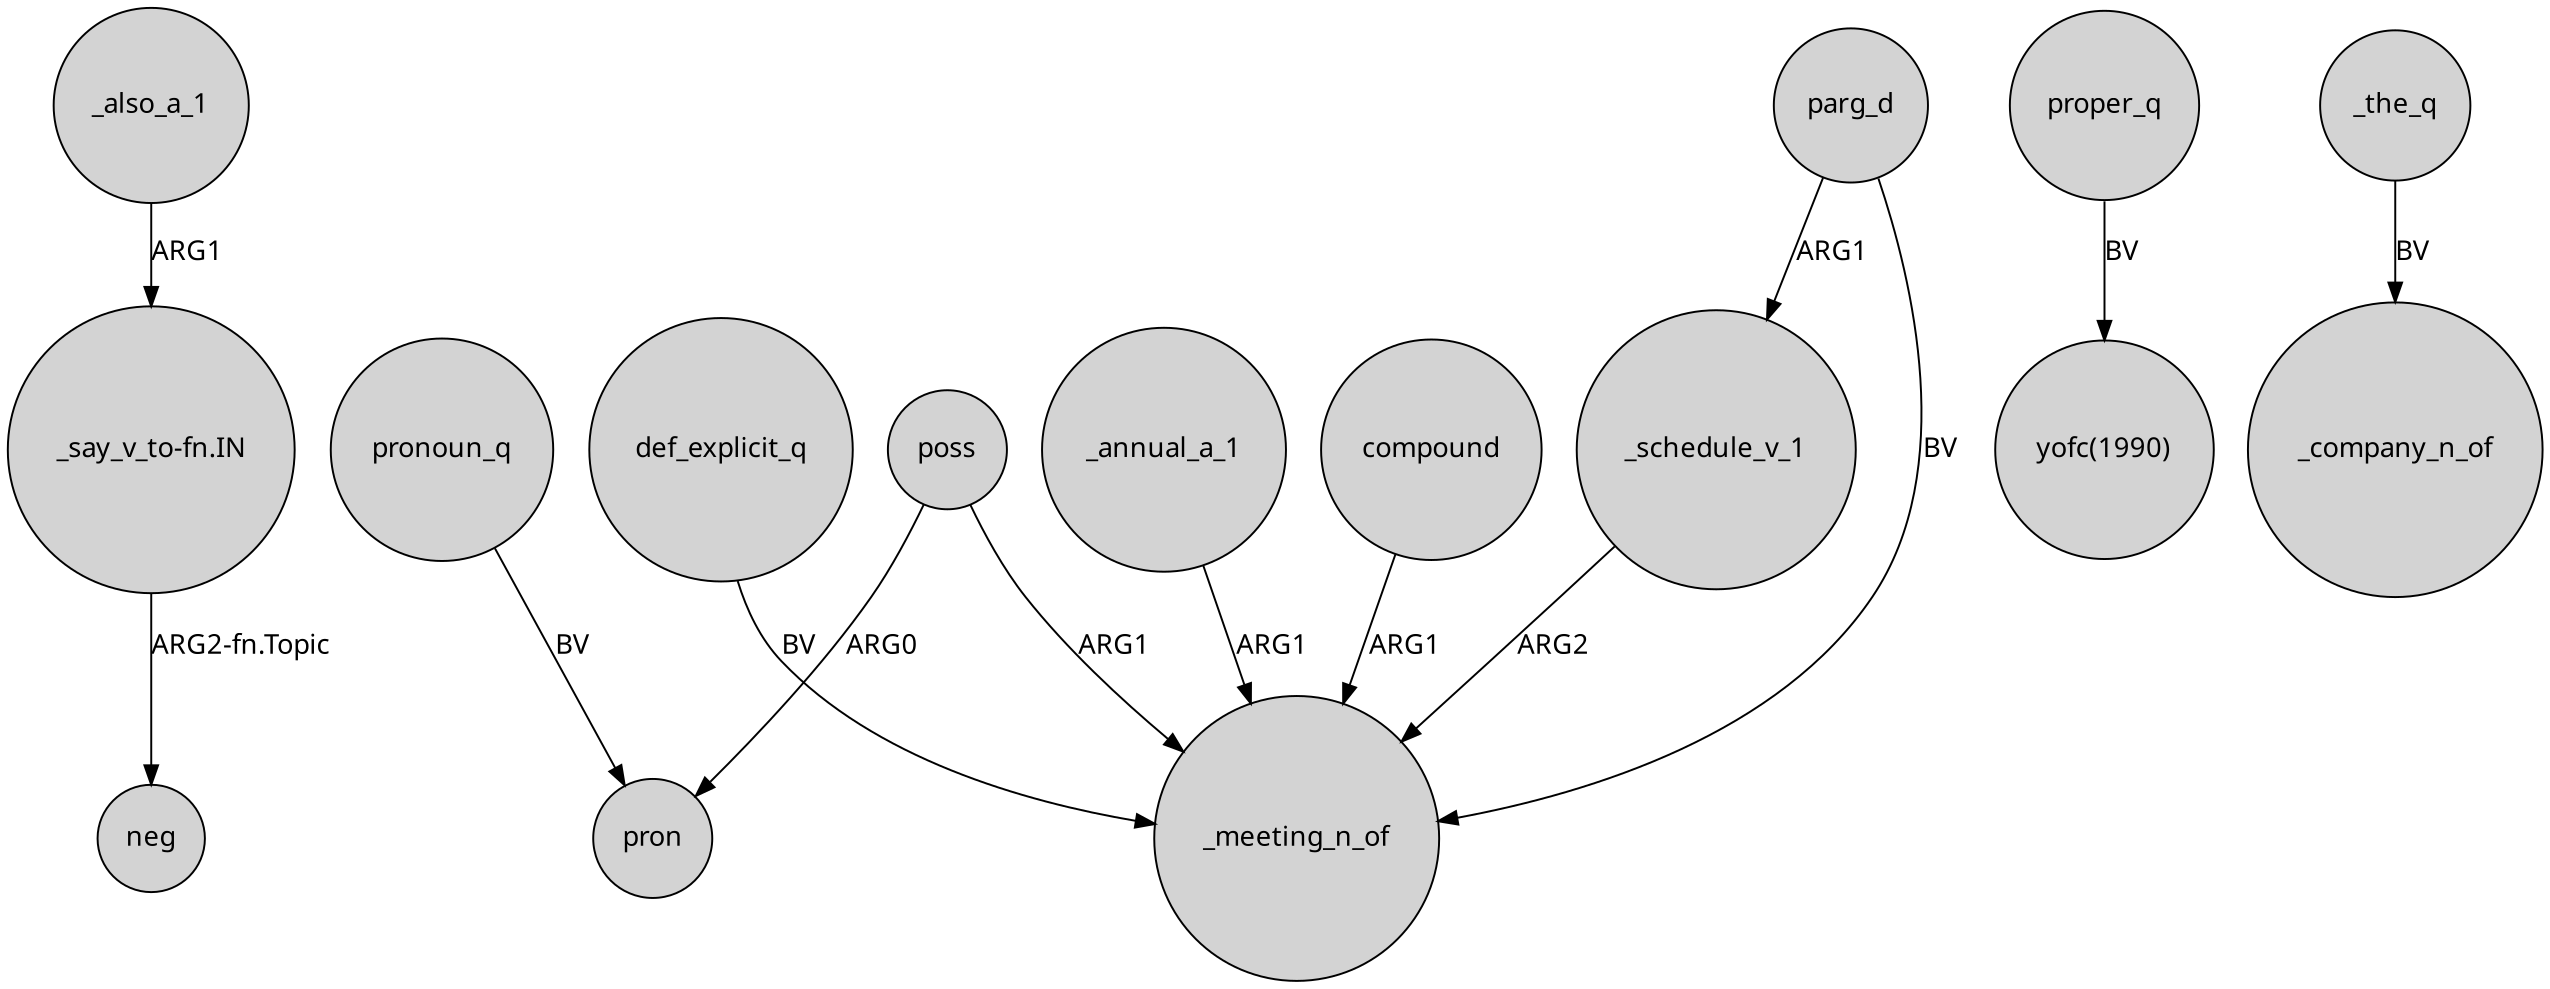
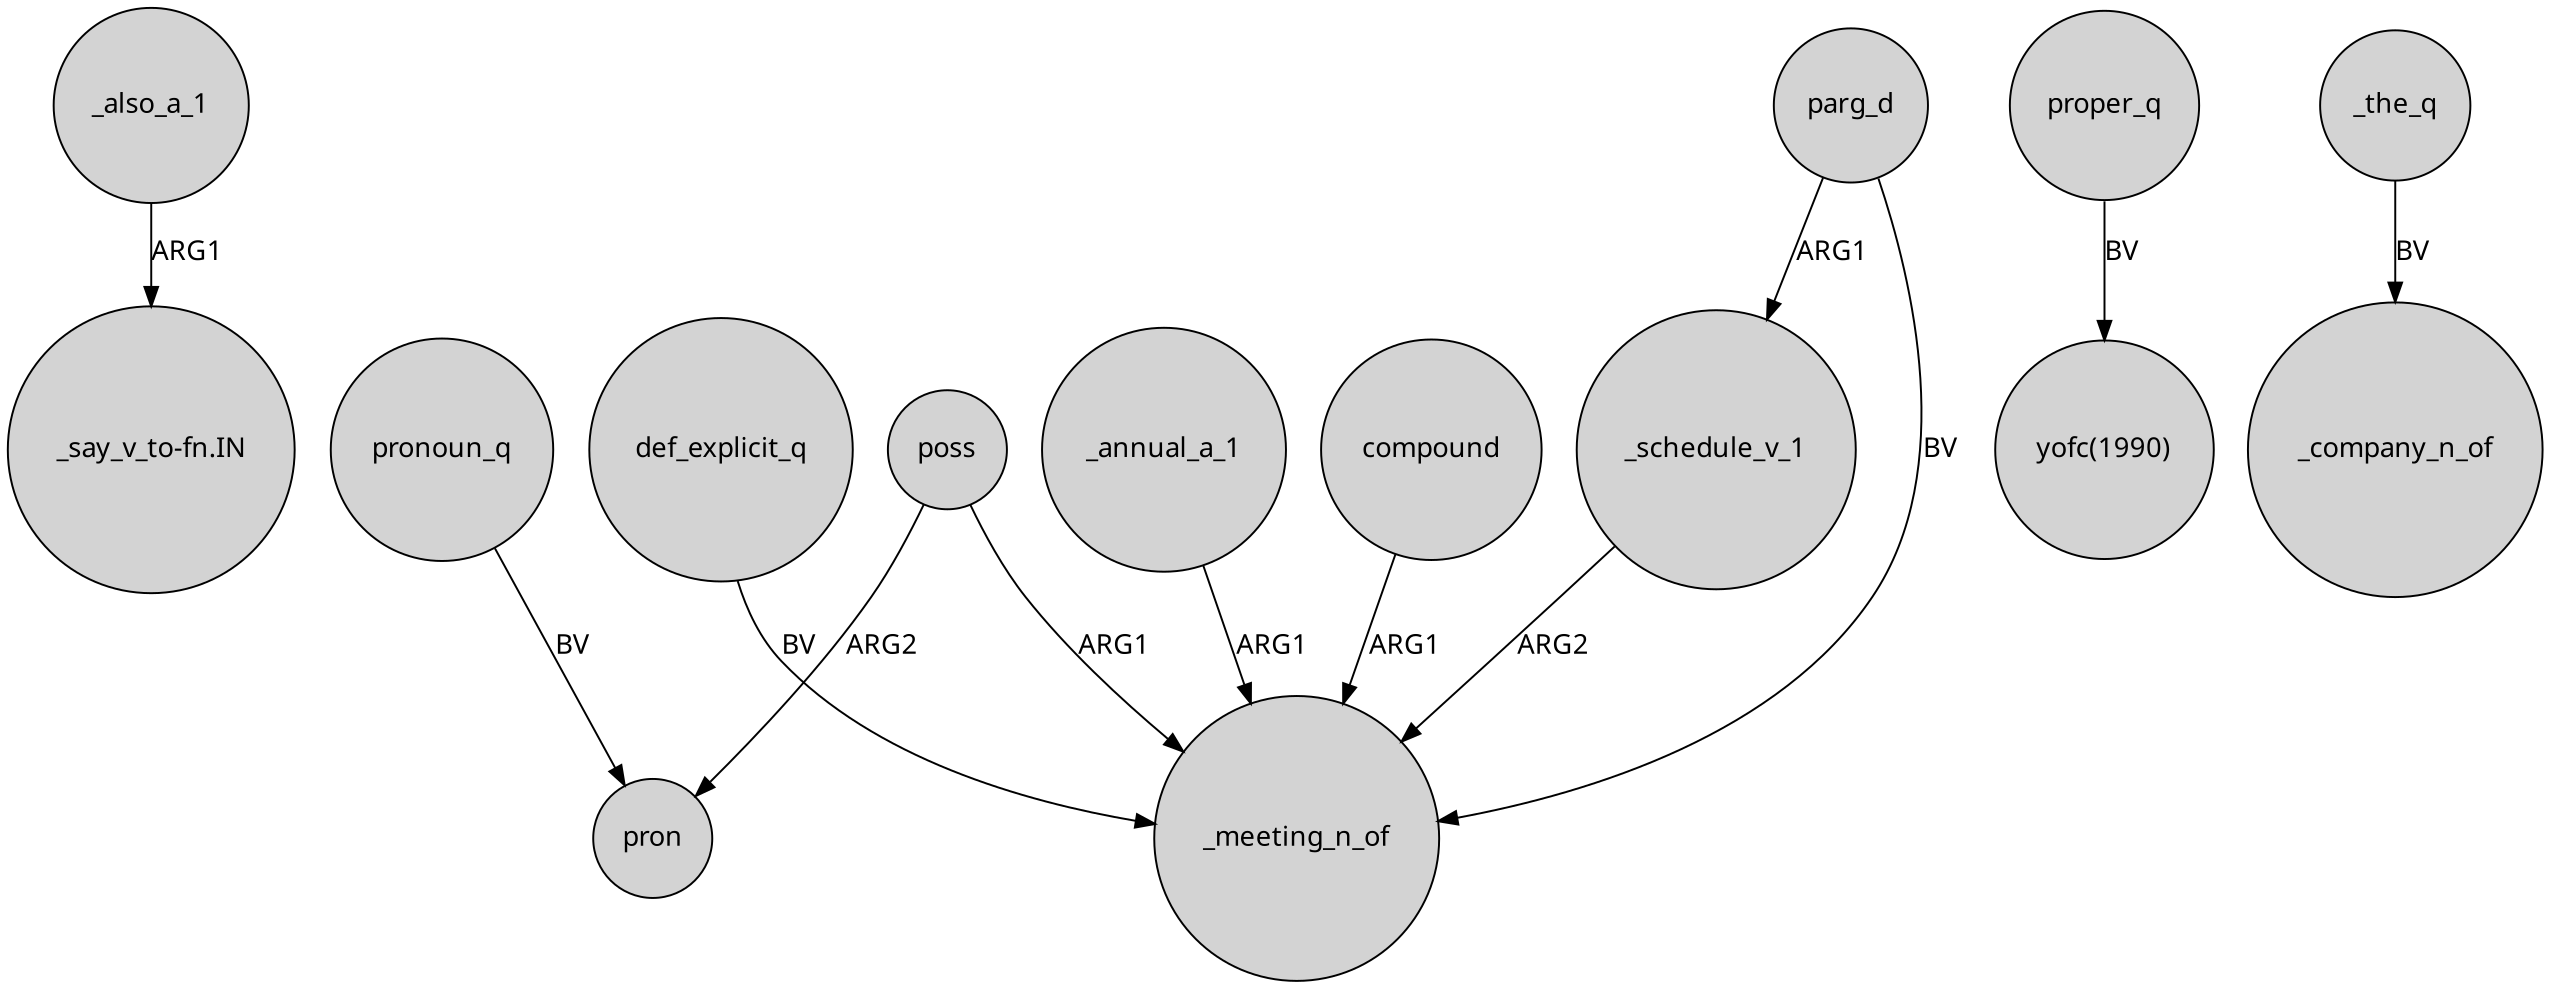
(882, 647) -> (882, 647)
(151, 838) -> none
